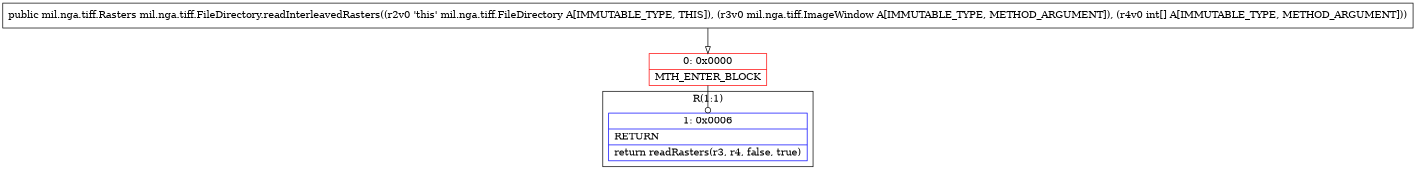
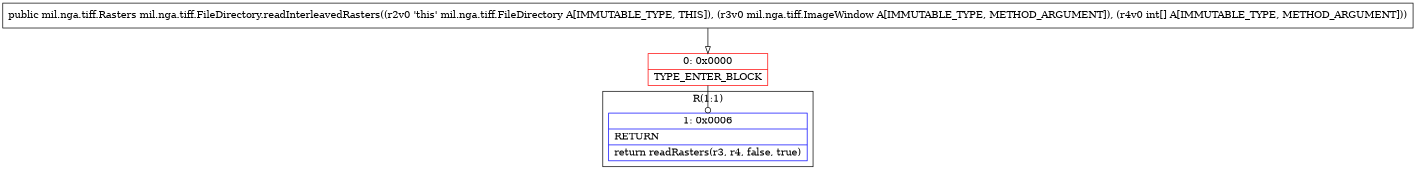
(708, 77) -> (708, 77)
